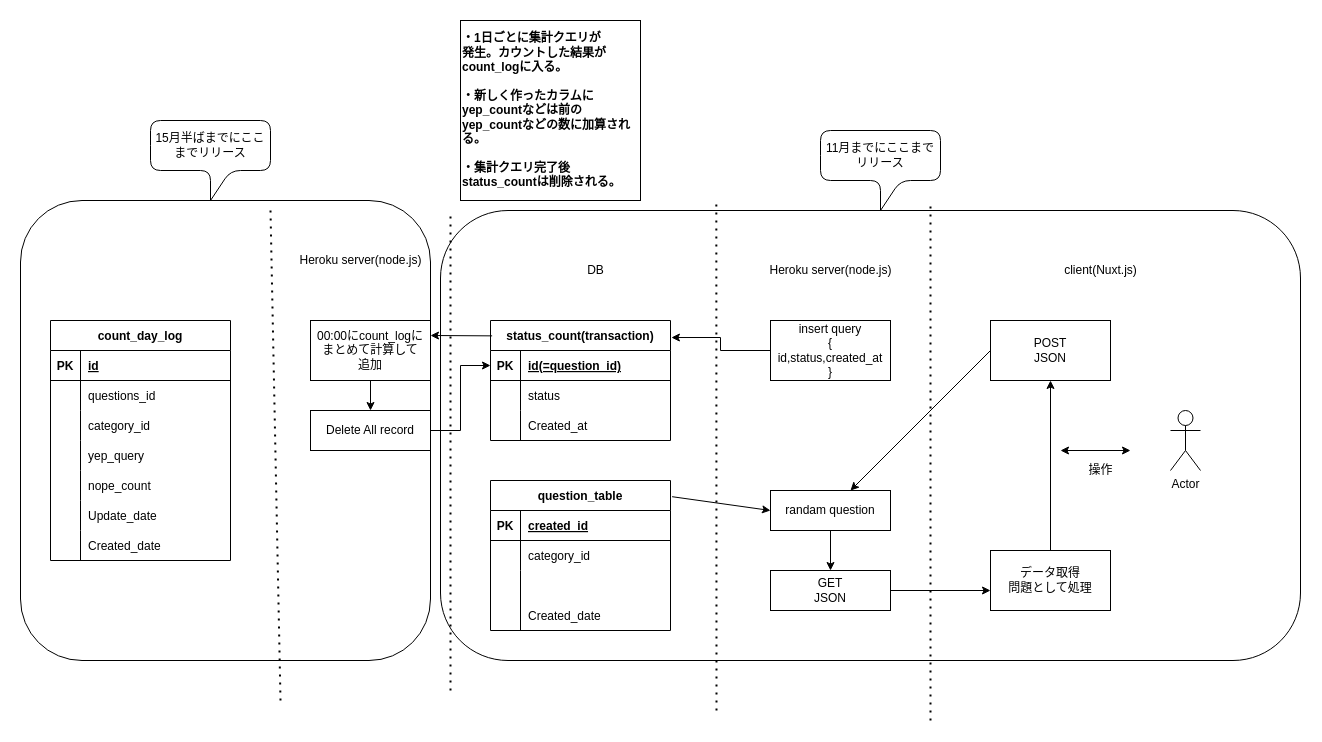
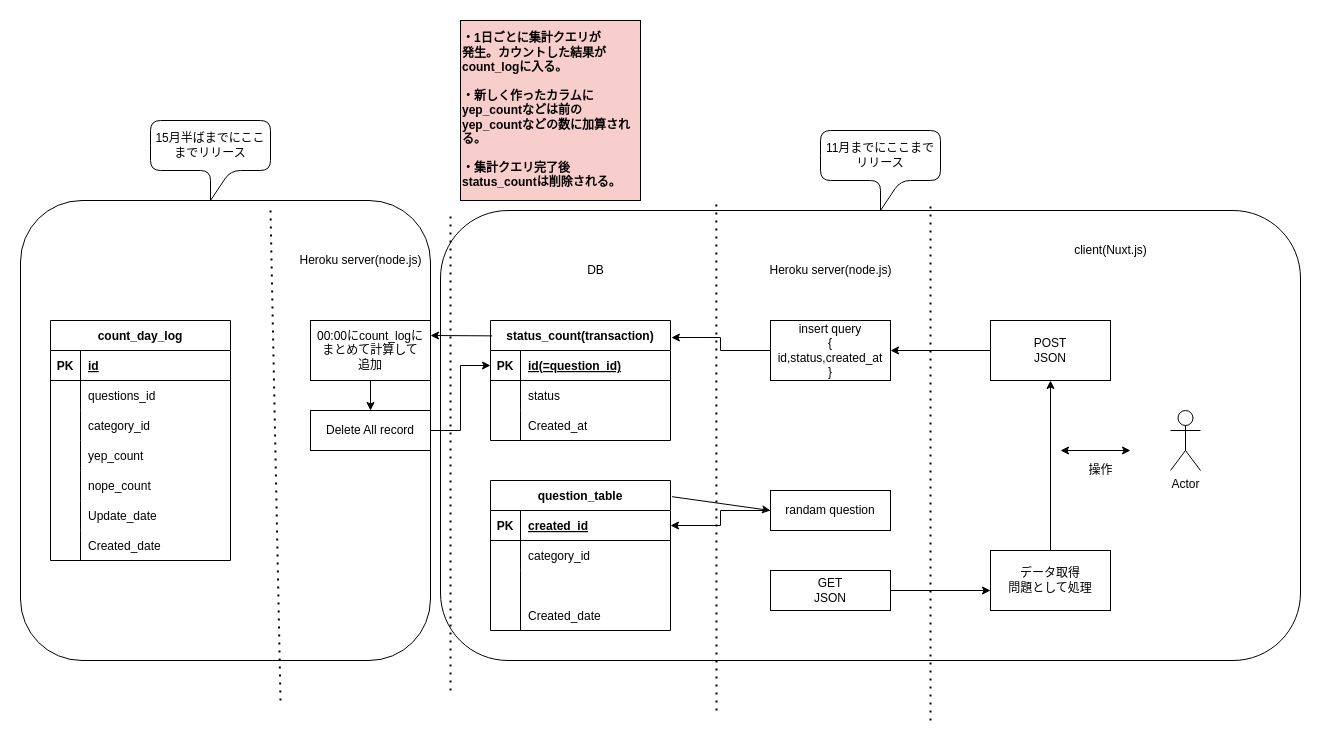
(551, 111) -> (551, 111)
(1101, 271) -> (1111, 251)
(923, 418) -> (944, 351)
(118, 456) -> (118, 456)
(831, 547) -> (721, 519)
